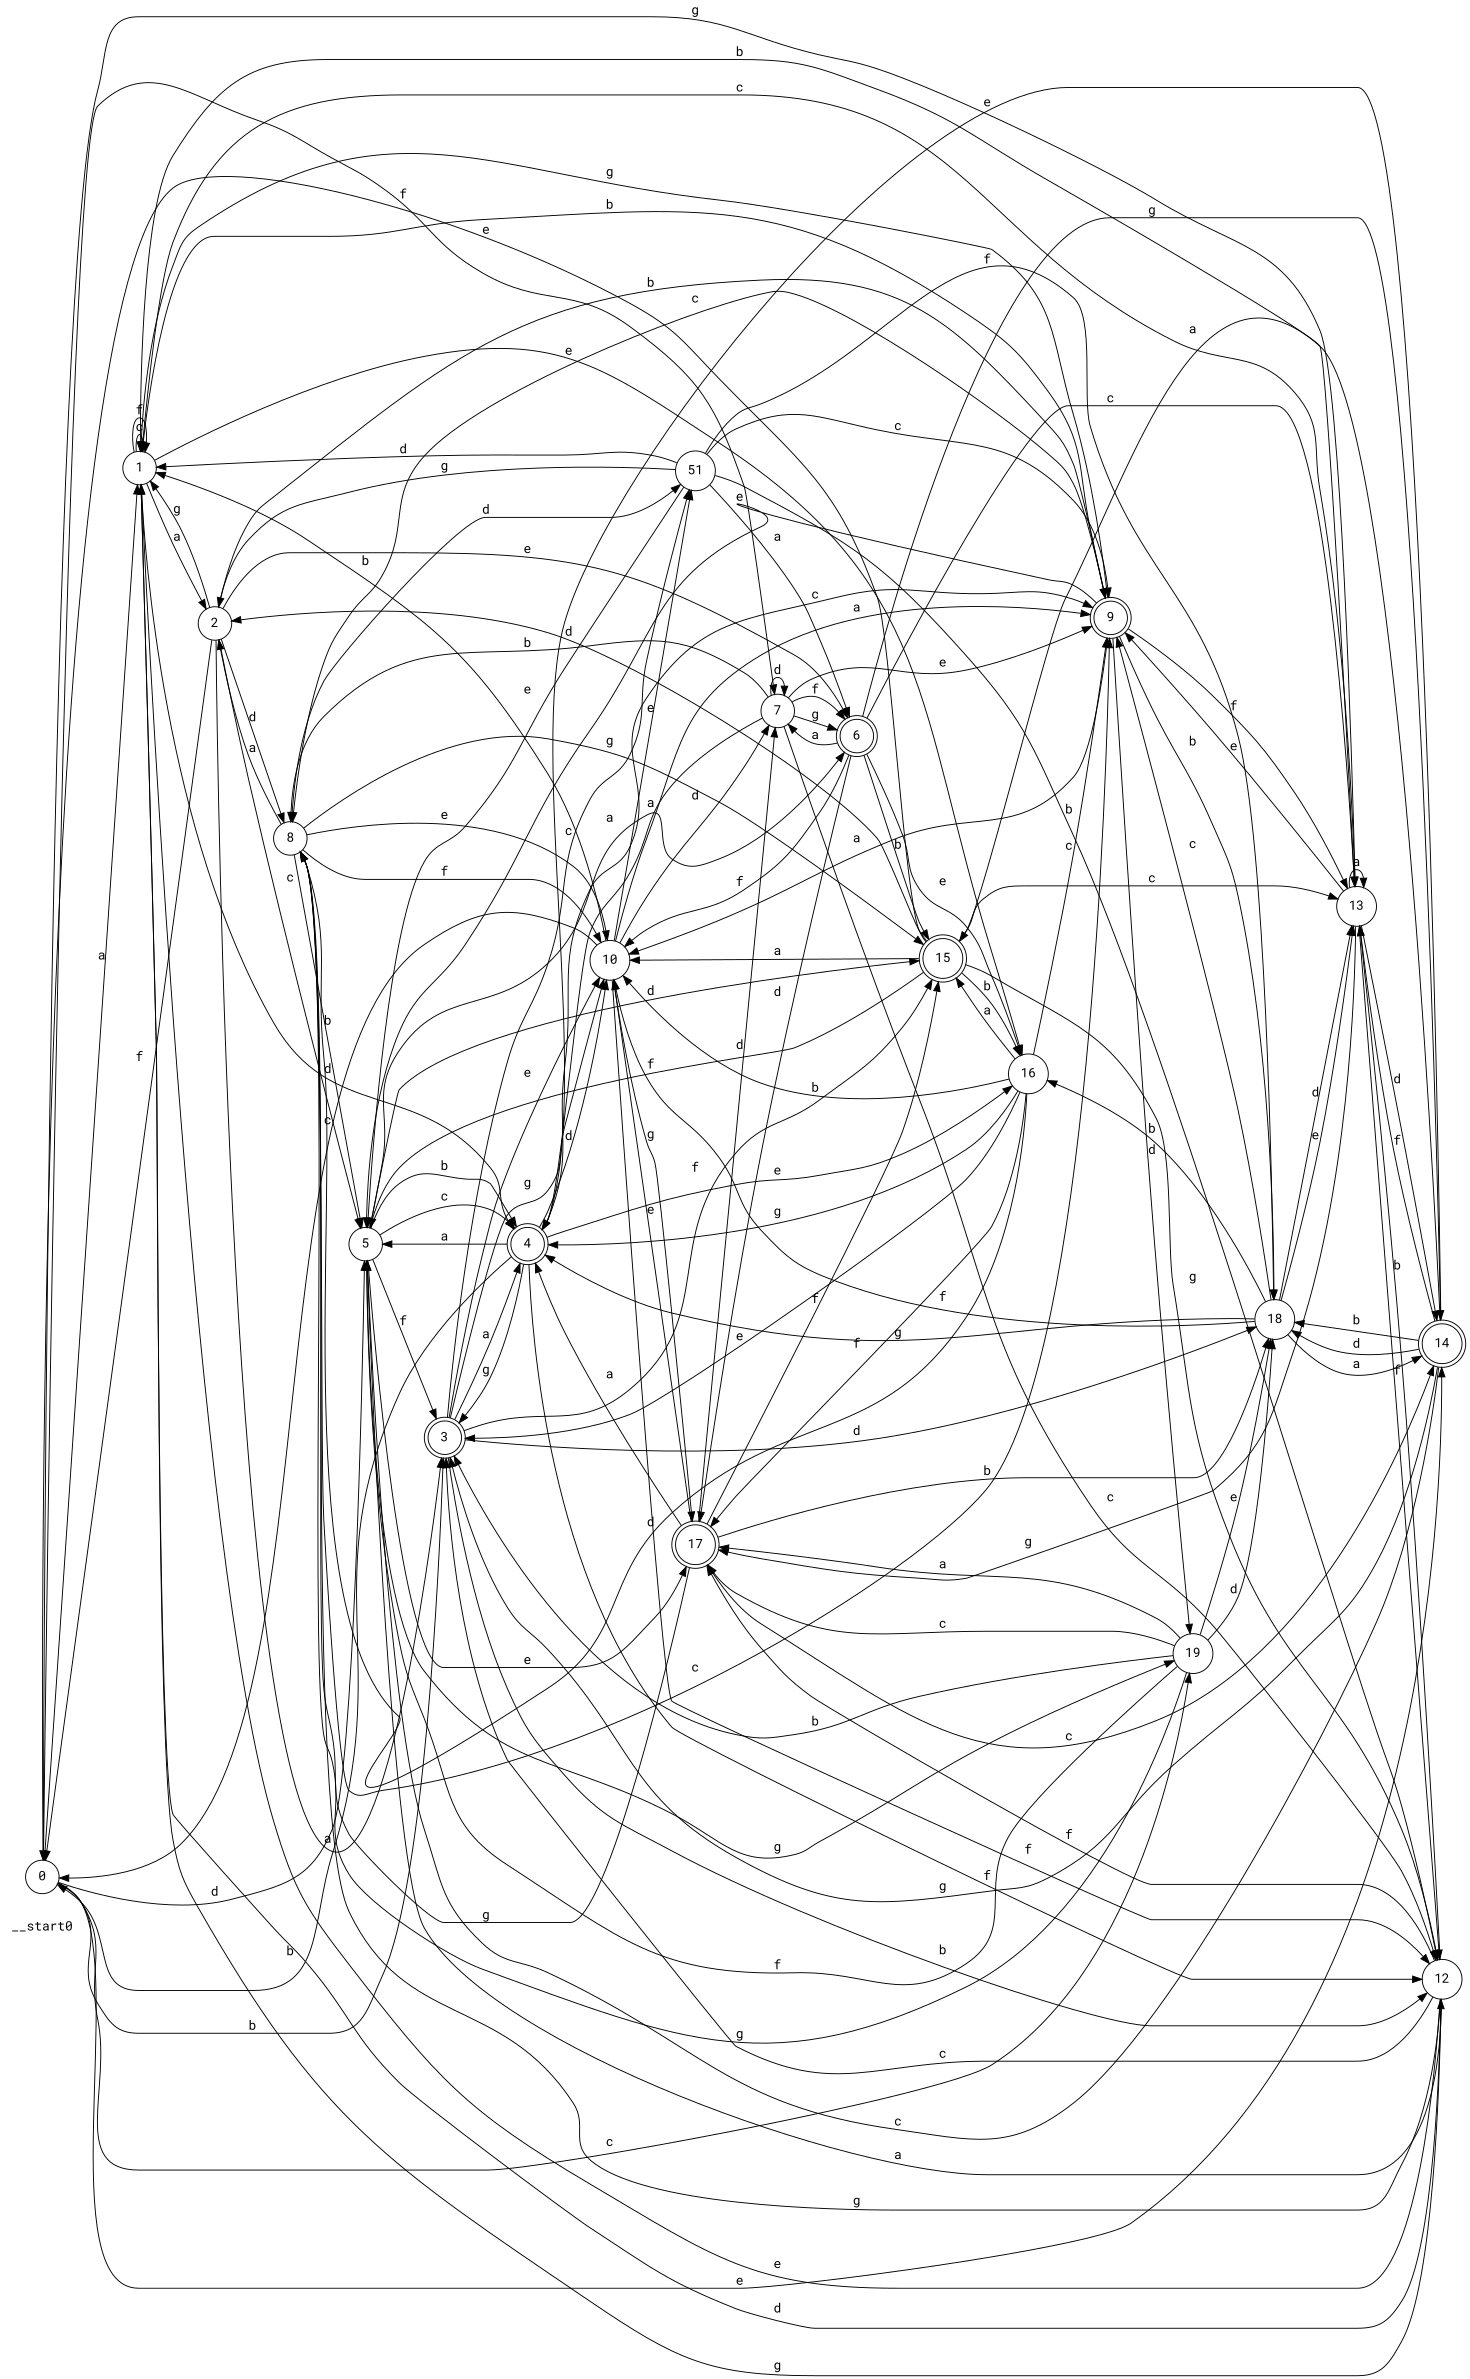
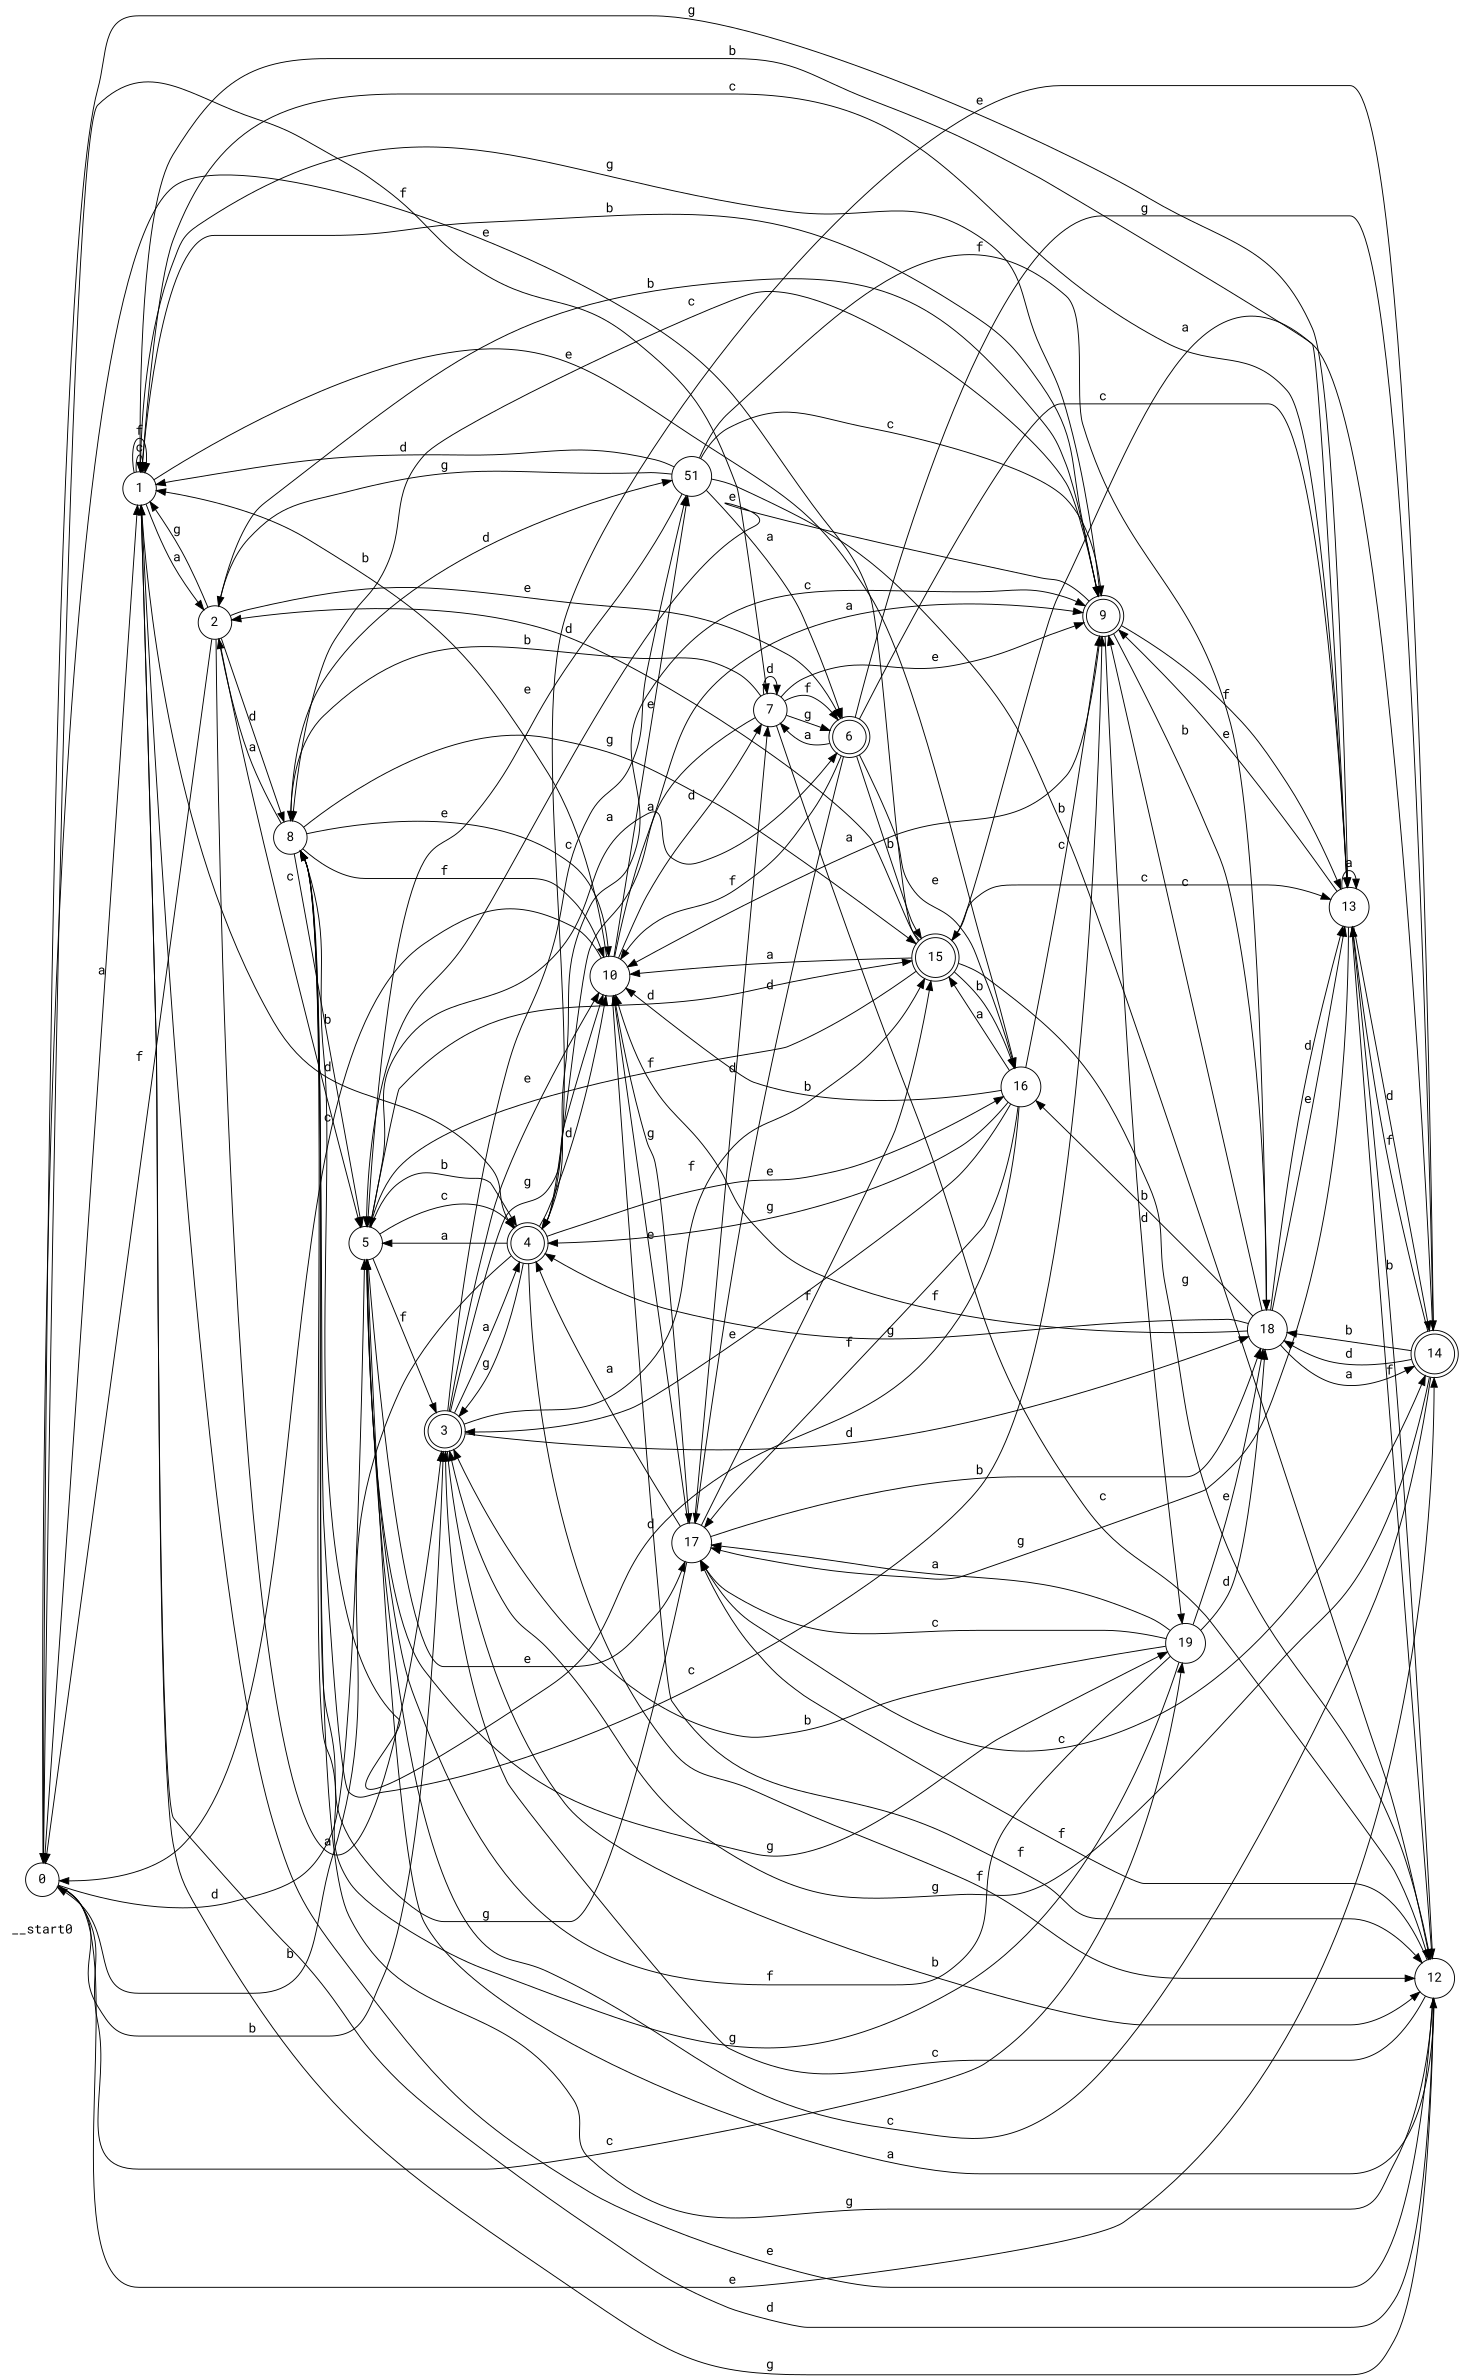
(695, 1545) -> (692, 1543)
